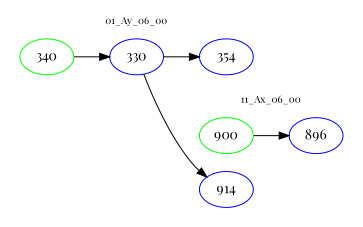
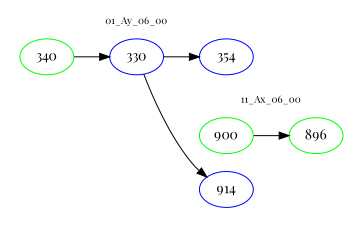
(316, 136) -> (316, 136)
